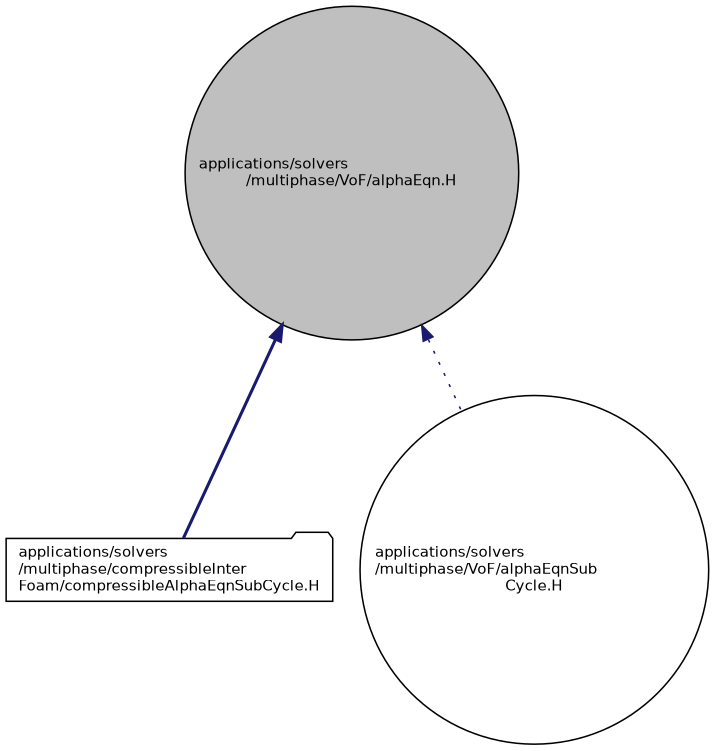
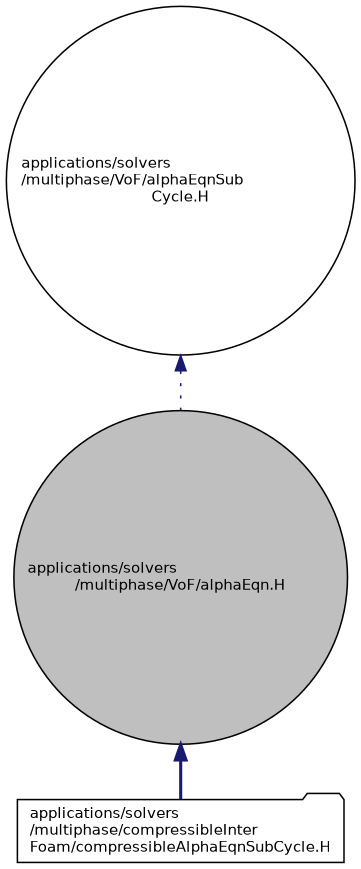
(445, 375) -> (181, 390)
